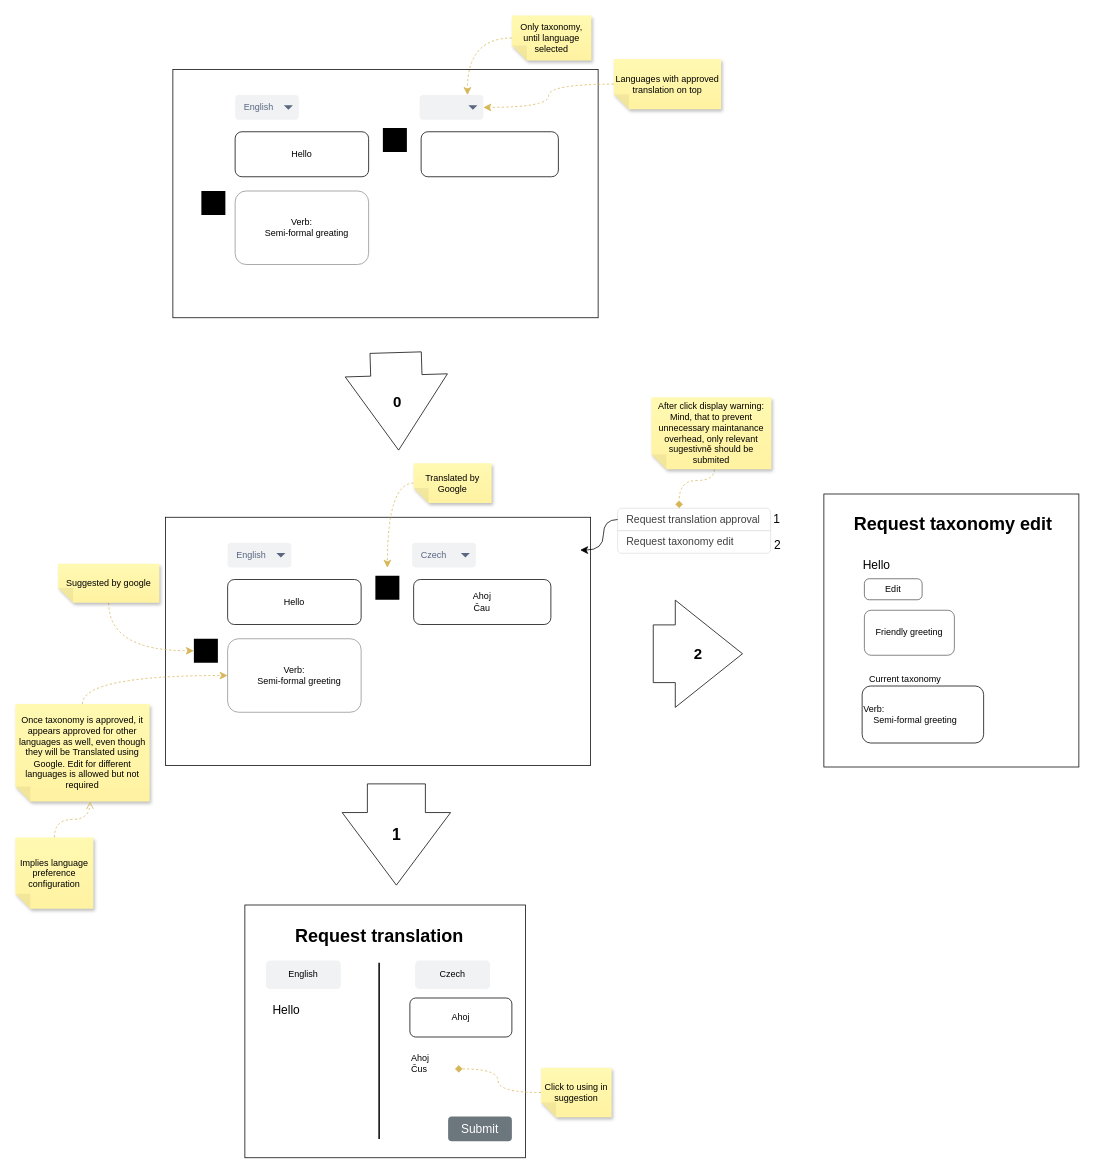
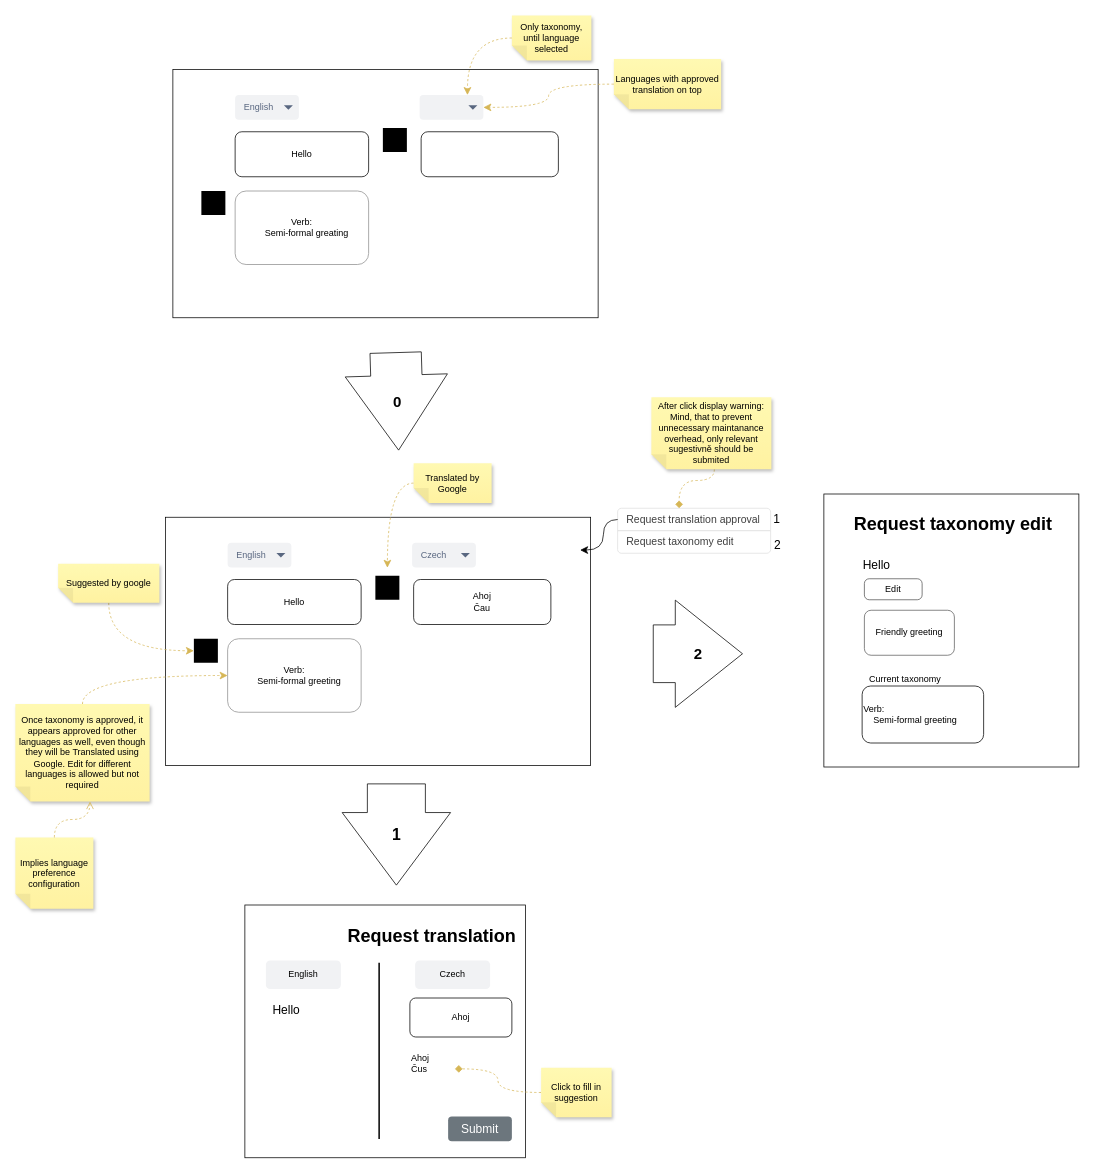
(379, 936) -> (432, 936)
(576, 1092) -> (576, 1092)
